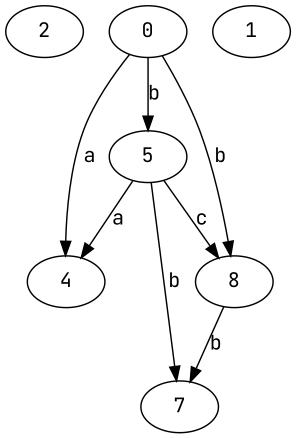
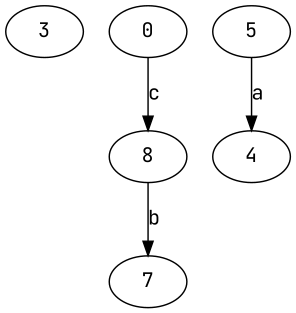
(45, 32) -> (45, 32)
(252, 32) -> none
(148, 87) -> none
(80, 142) -> none
(221, 157) -> (155, 94)
(187, 213) -> none
(163, 274) -> none
